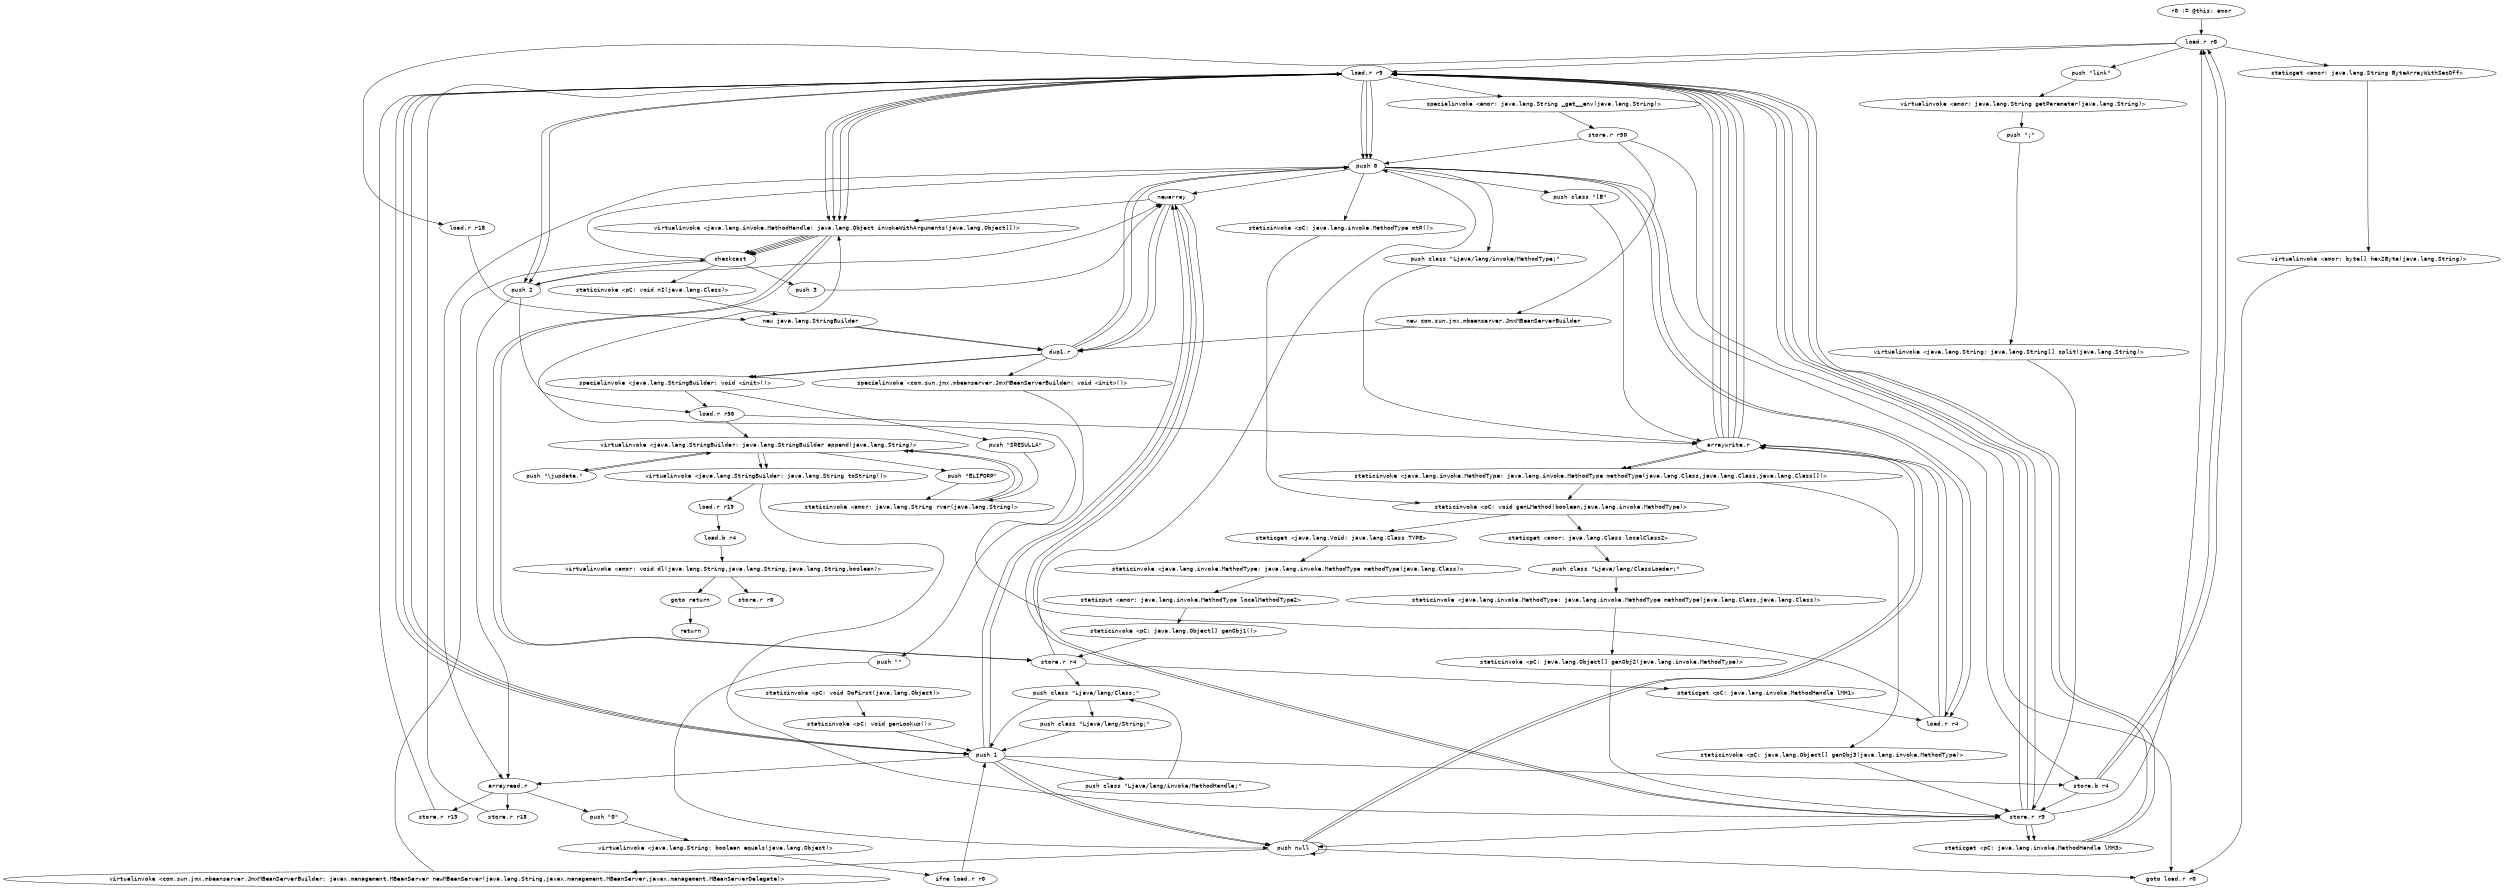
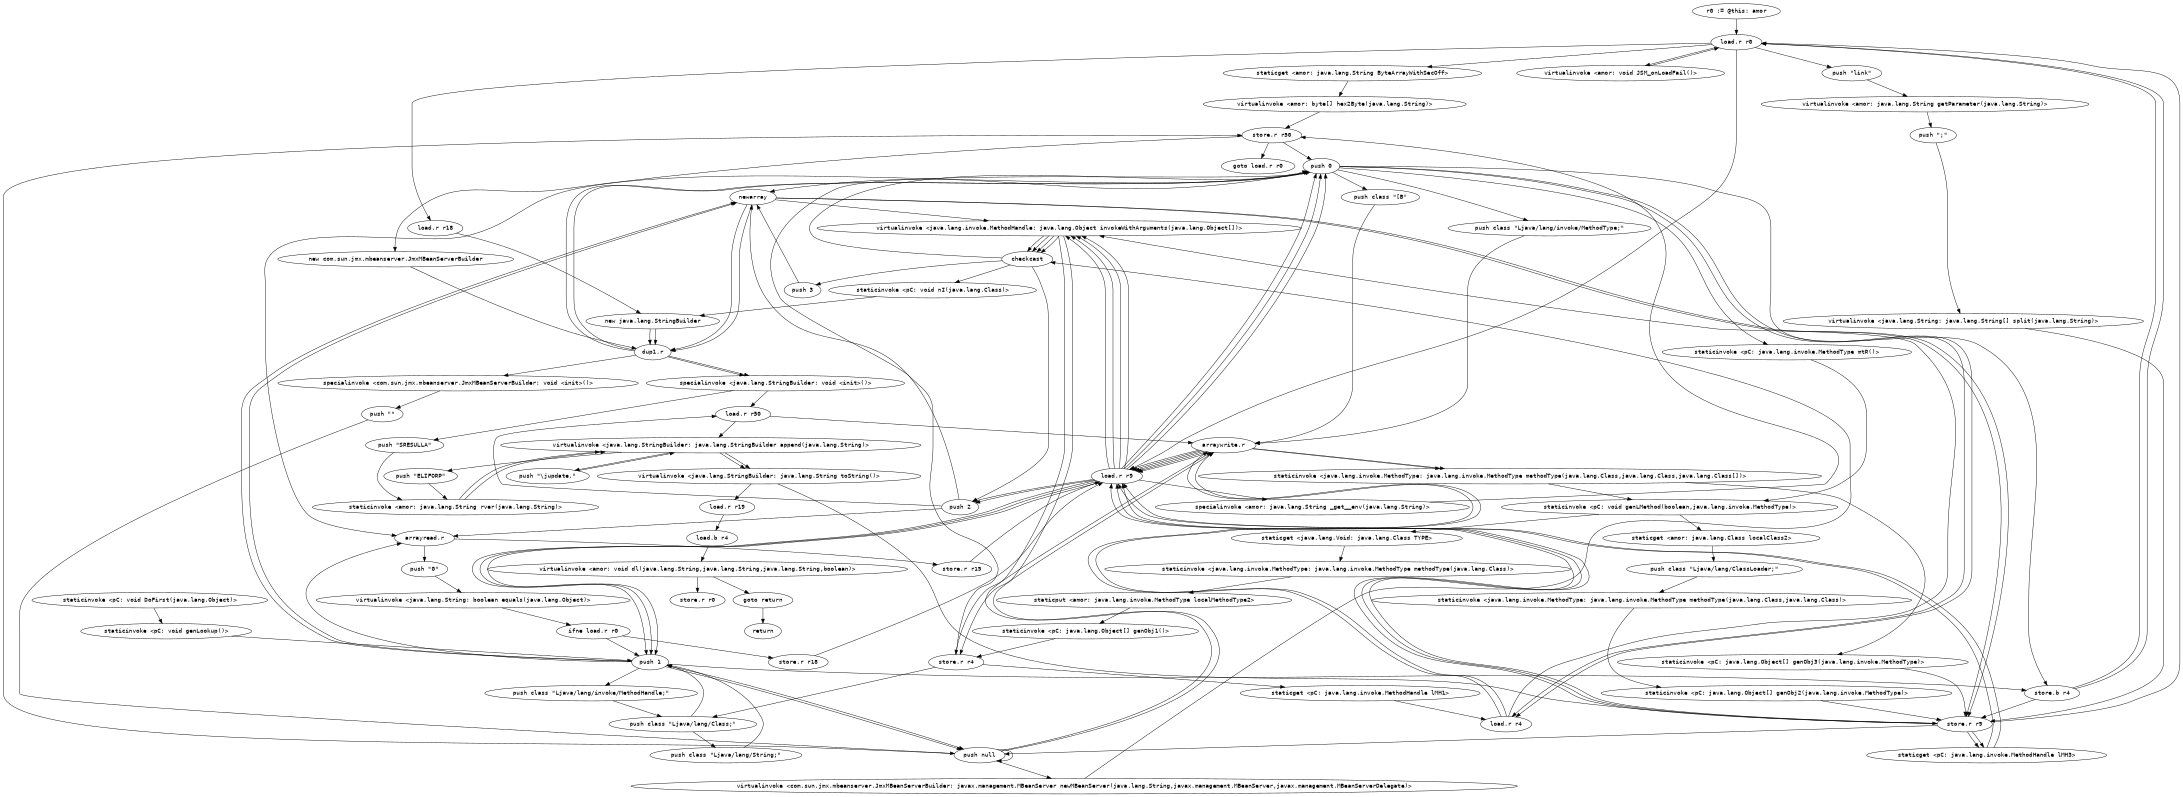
none -> (1621, 73)
(2242, 561) -> (1304, 119)
(508, 800) -> (696, 647)
(1724, 863) -> (3, 305)
